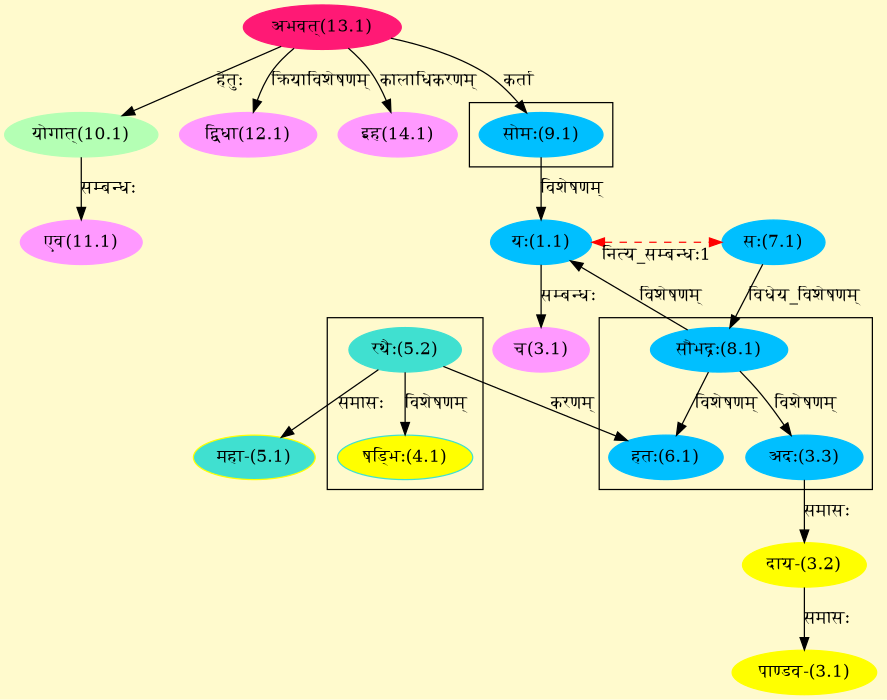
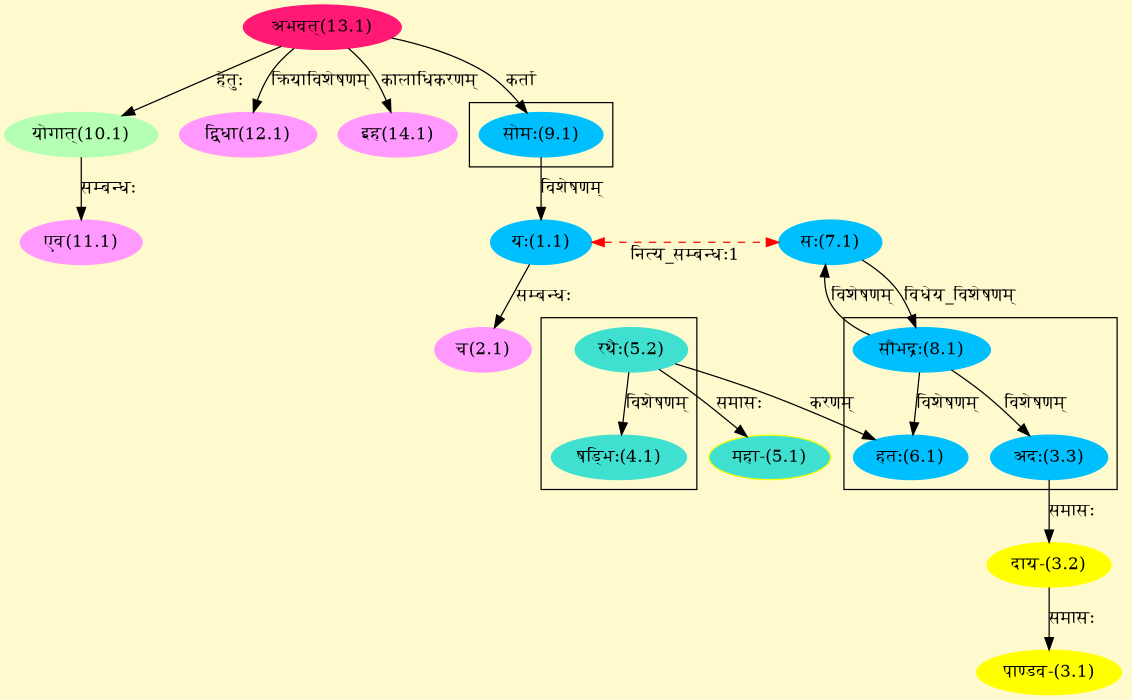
(634, 299) -> (838, 313)
(541, 350) -> (483, 350)
(405, 457) -> (619, 457)
